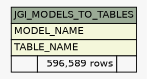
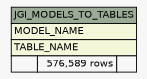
(80, 64) -> (80, 64)
